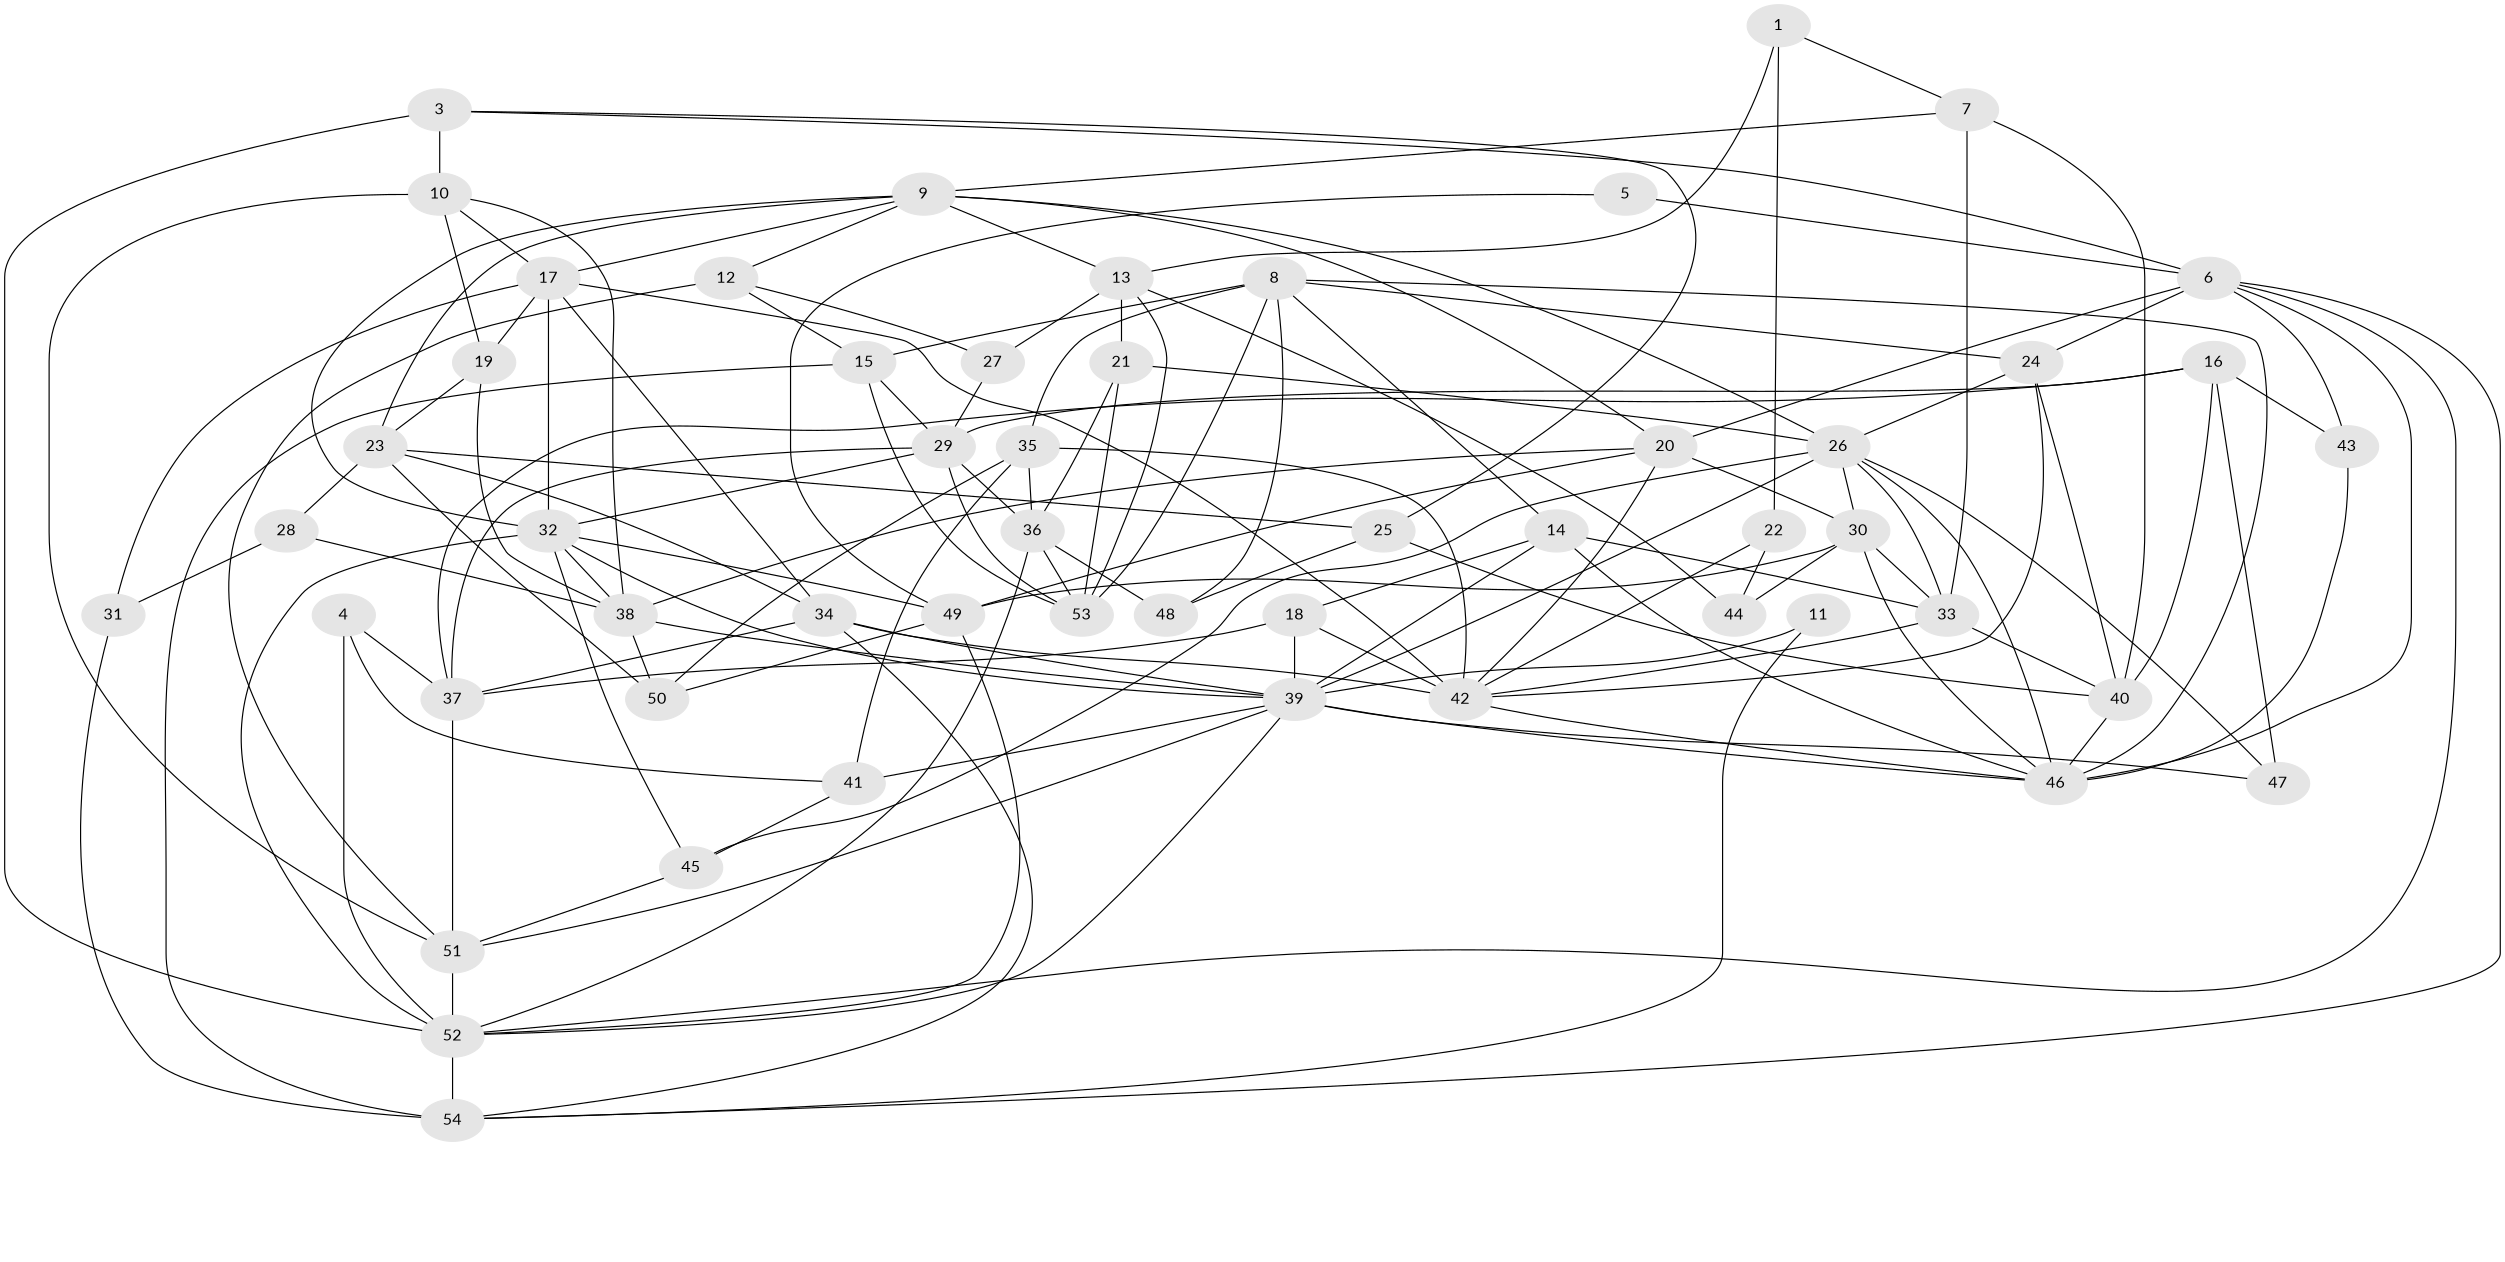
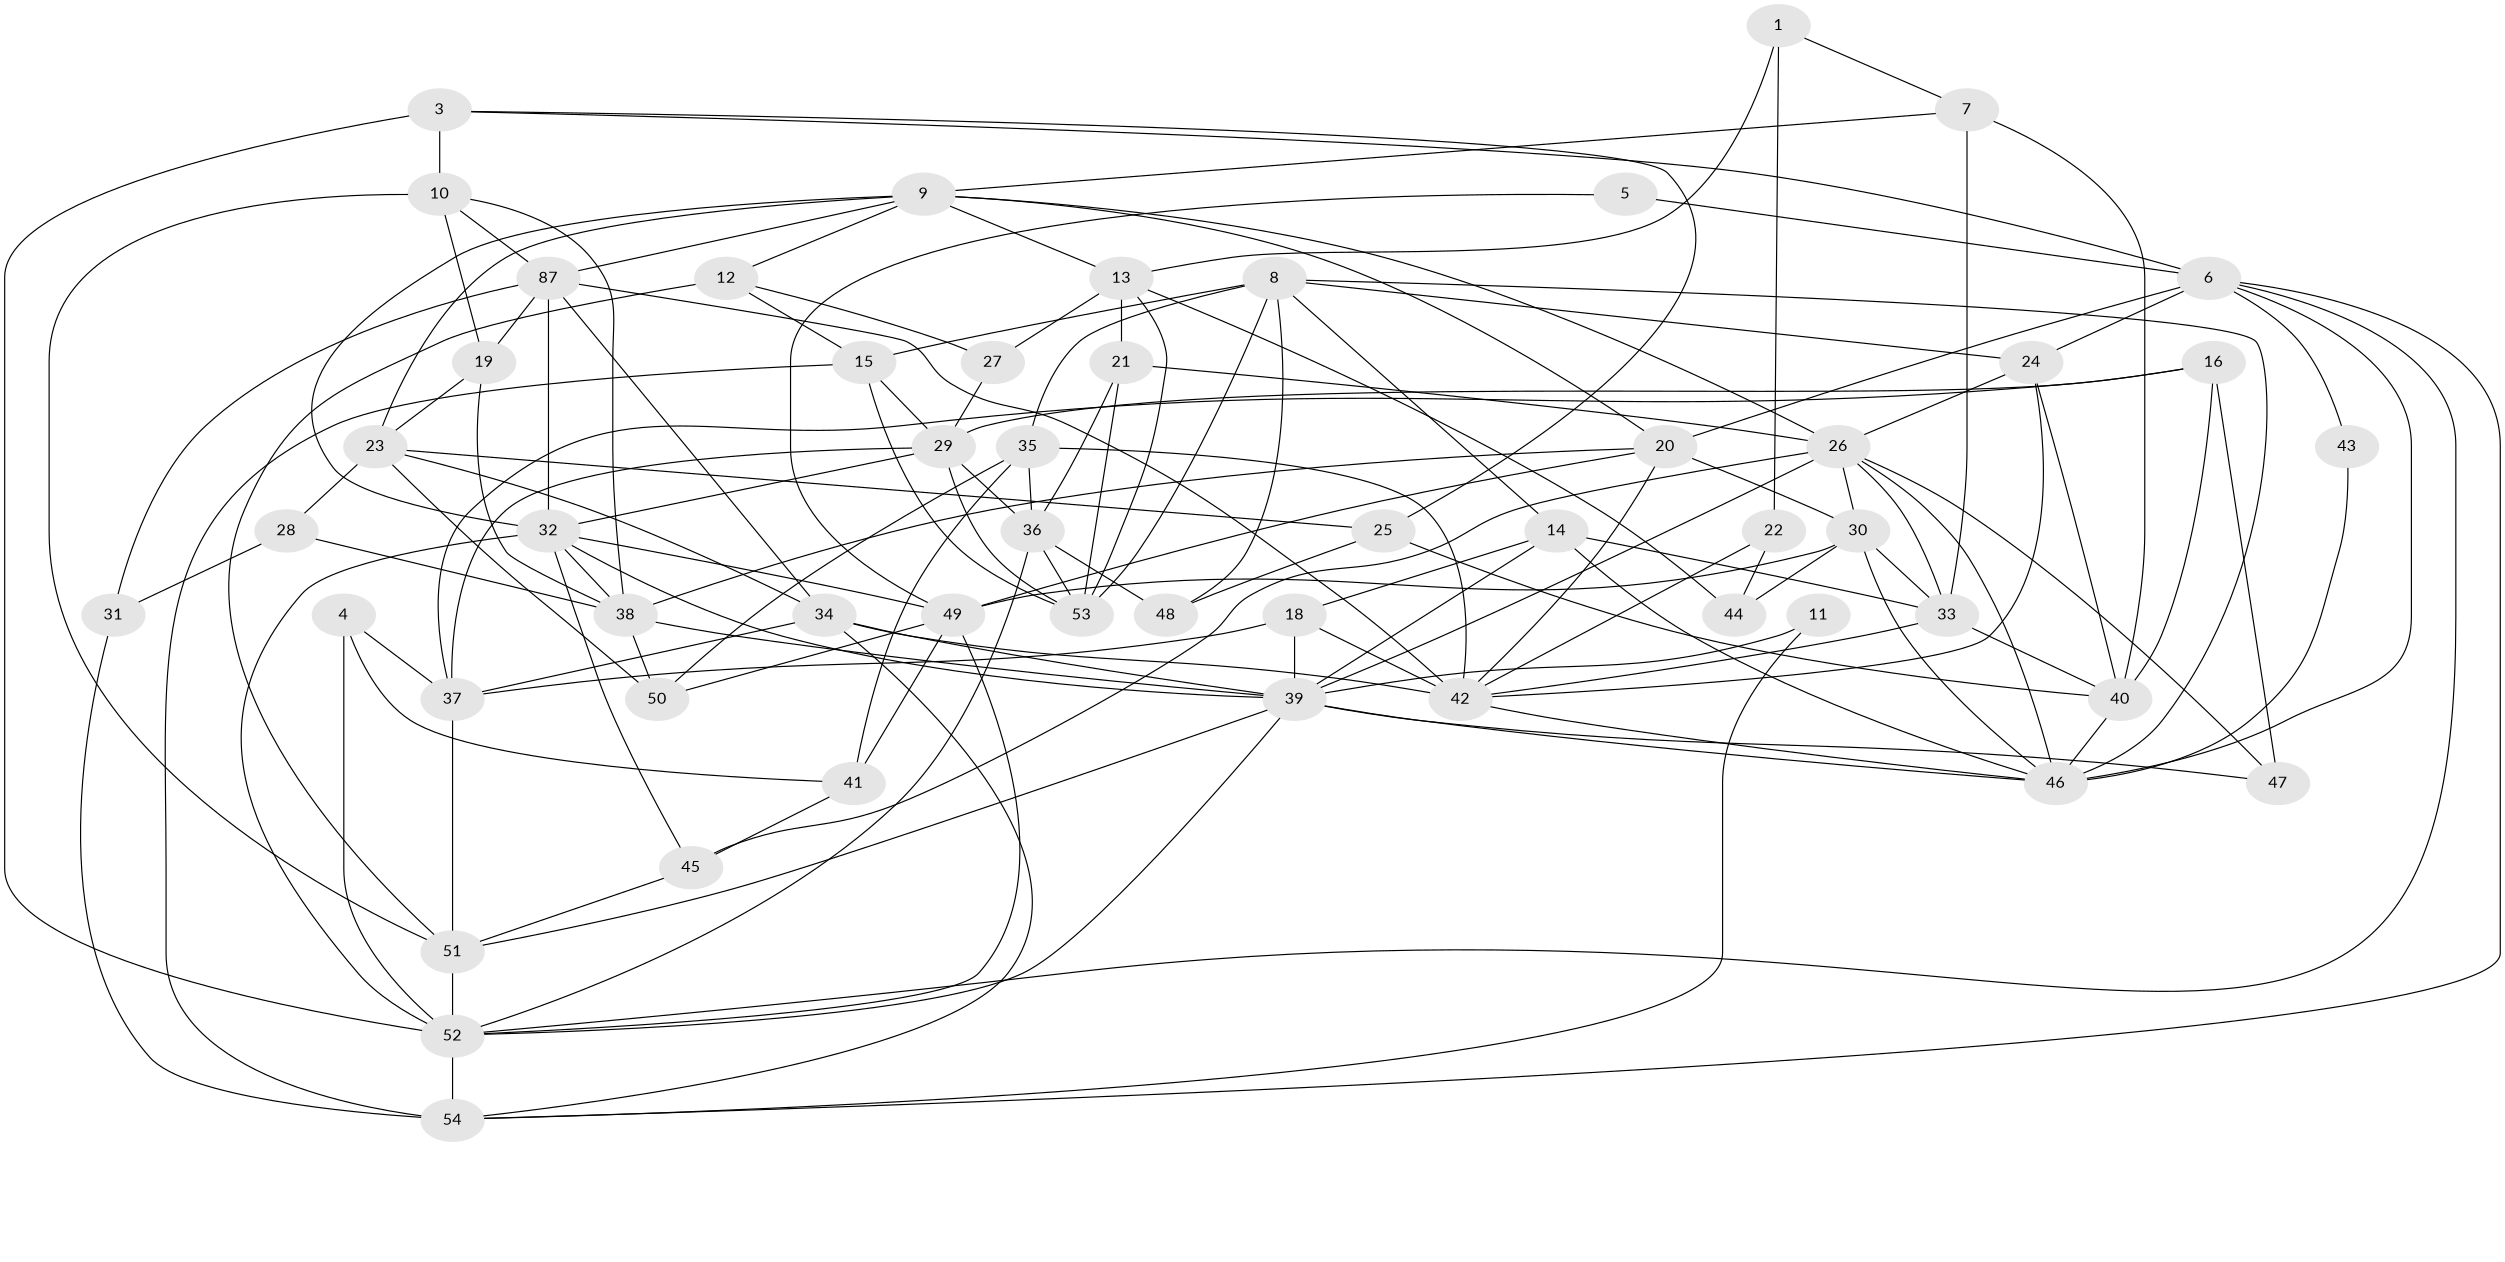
(548, 278) -> (548, 278)
(2280, 405) -> none
(1074, 741) -> (903, 699)
